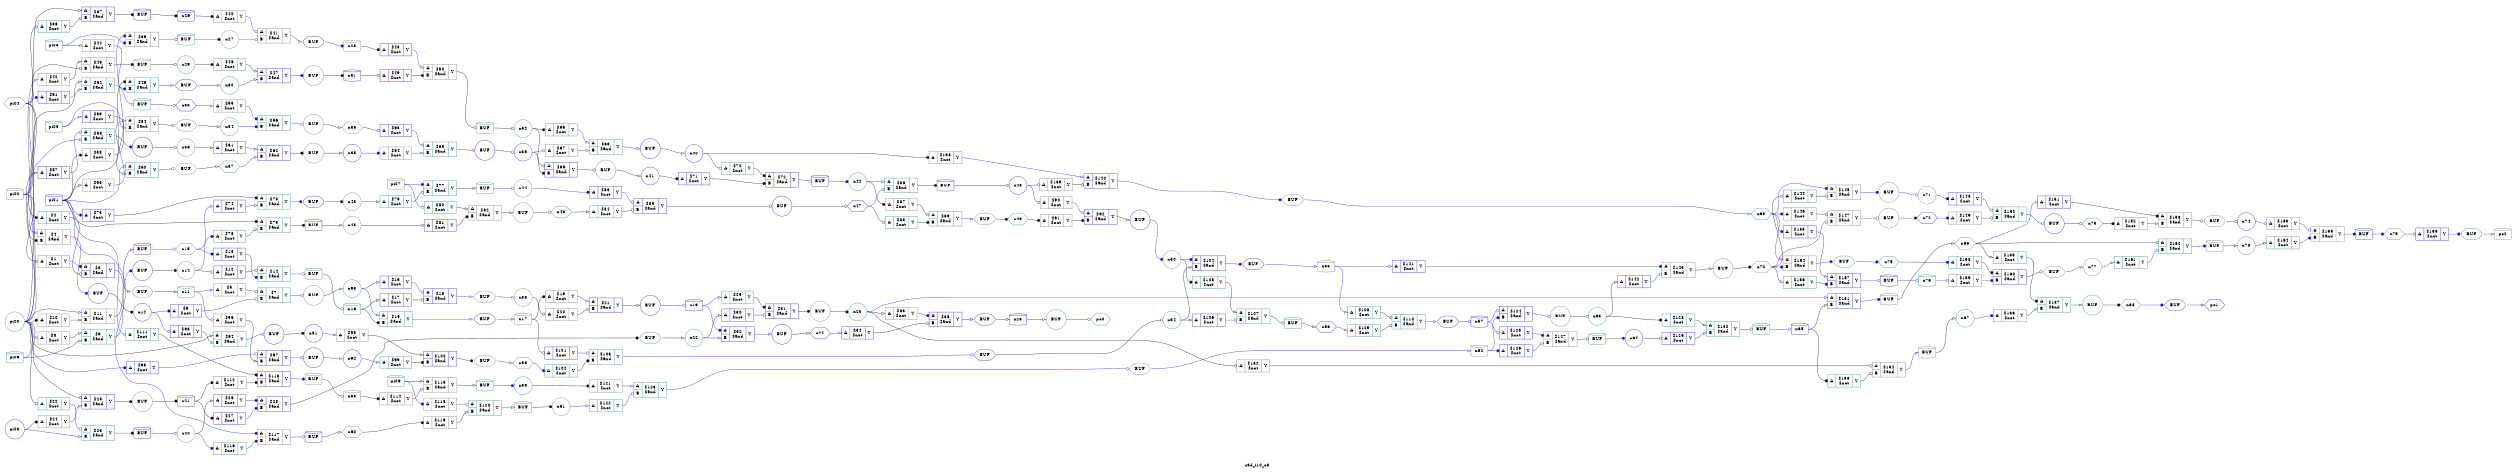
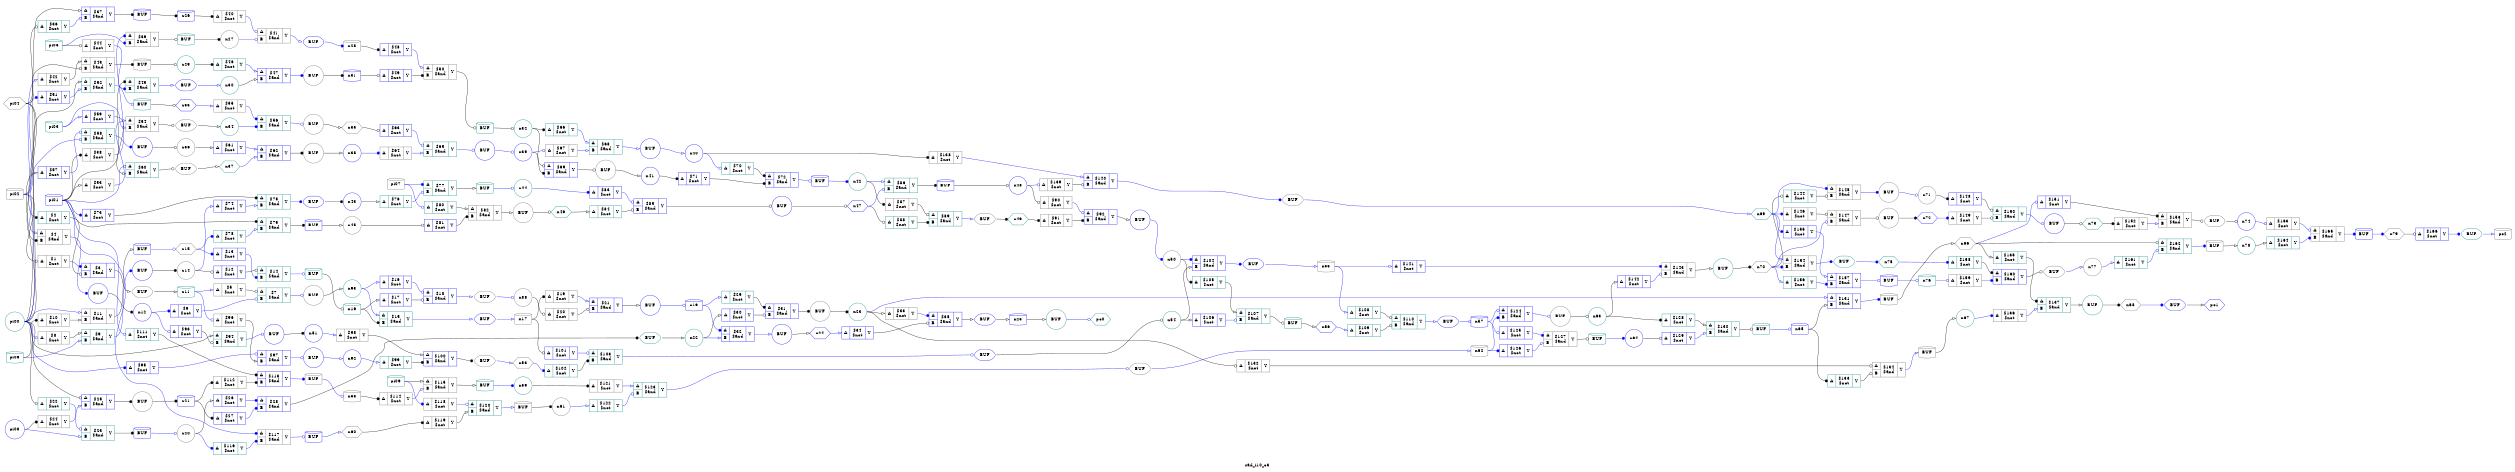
(352, 202) -> (352, 202)
